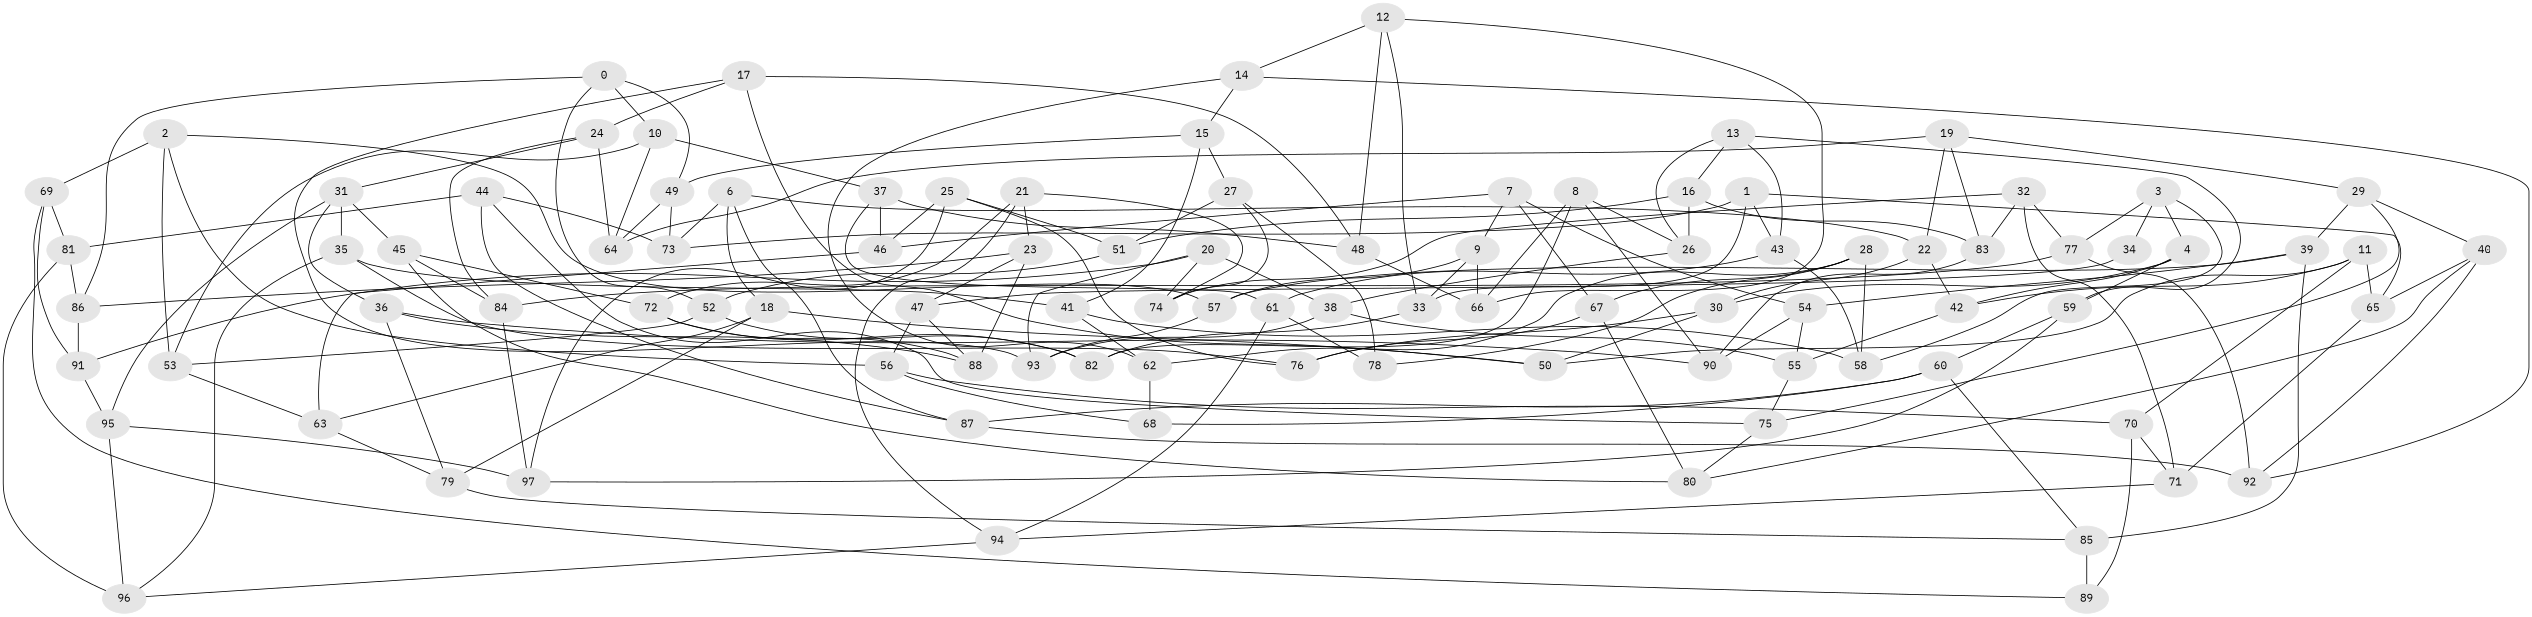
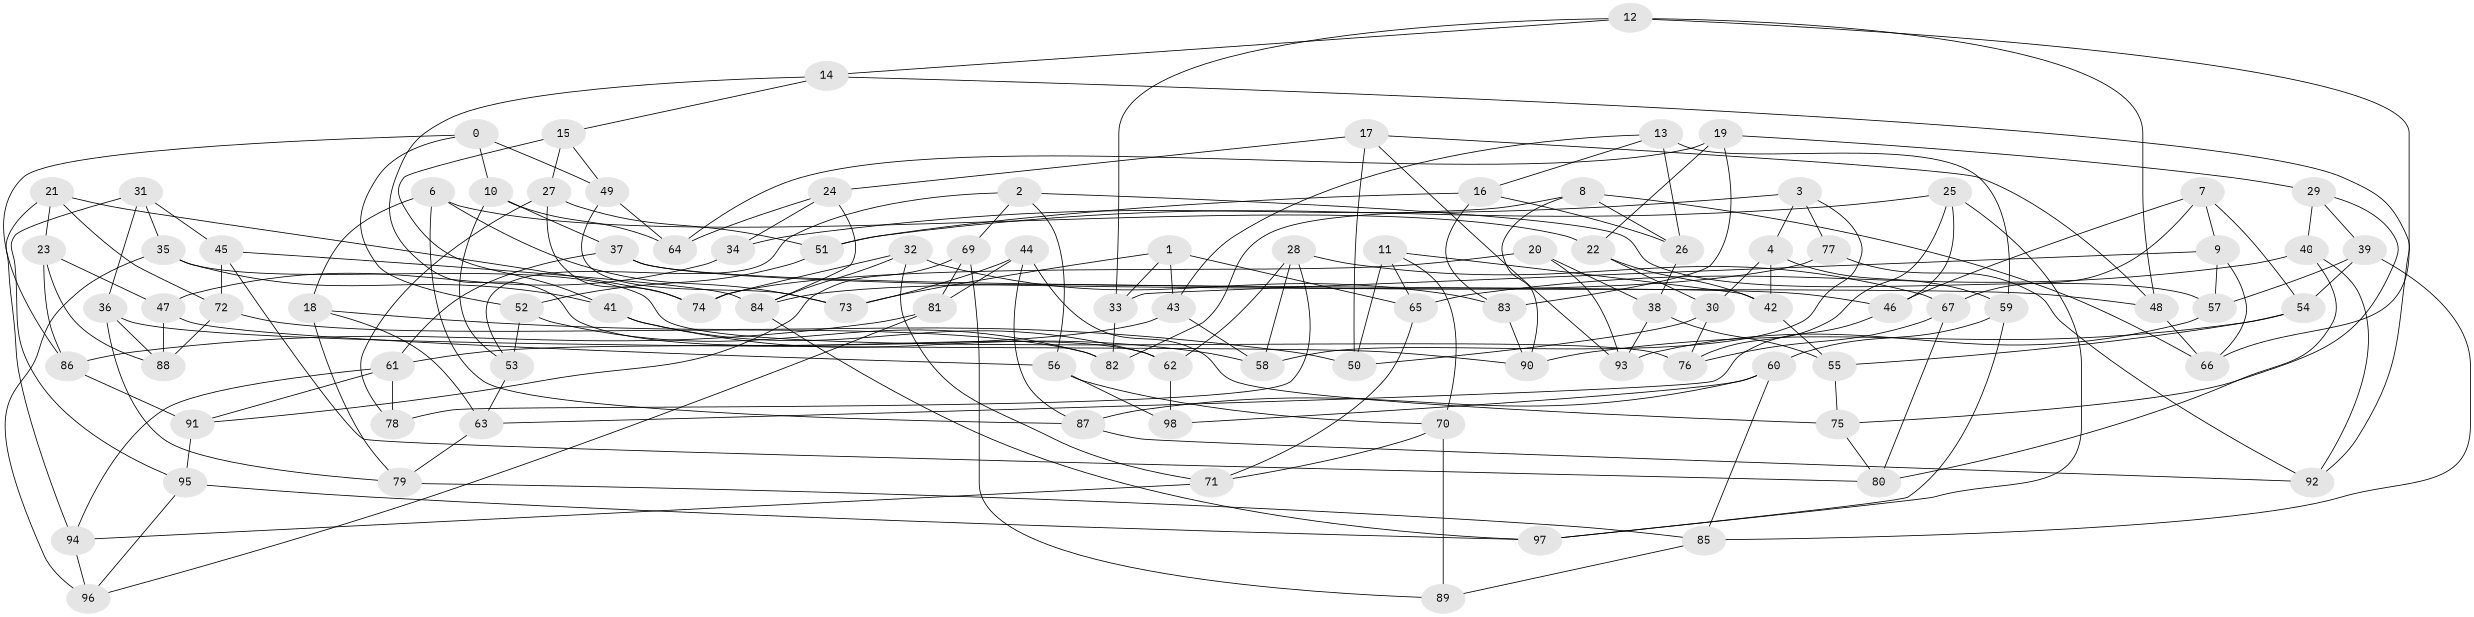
(453, 167) -> (782, 221)
(2048, 221) -> (858, 272)
(639, 274) -> (292, 395)
(1150, 424) -> (1170, 424)
